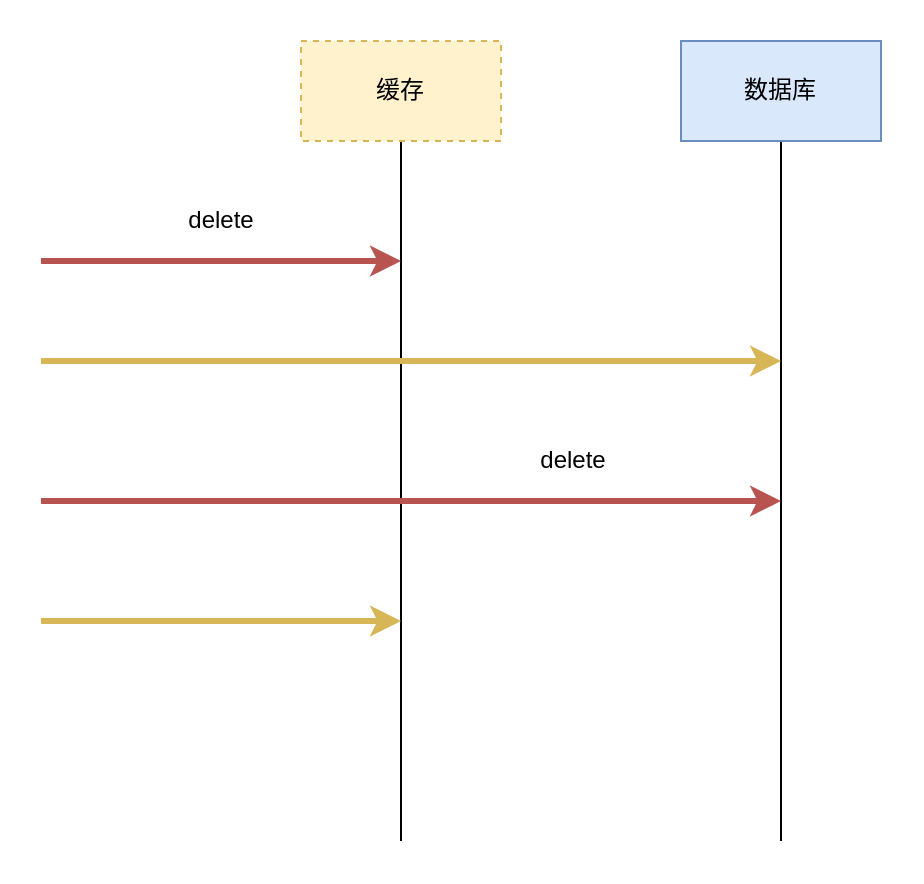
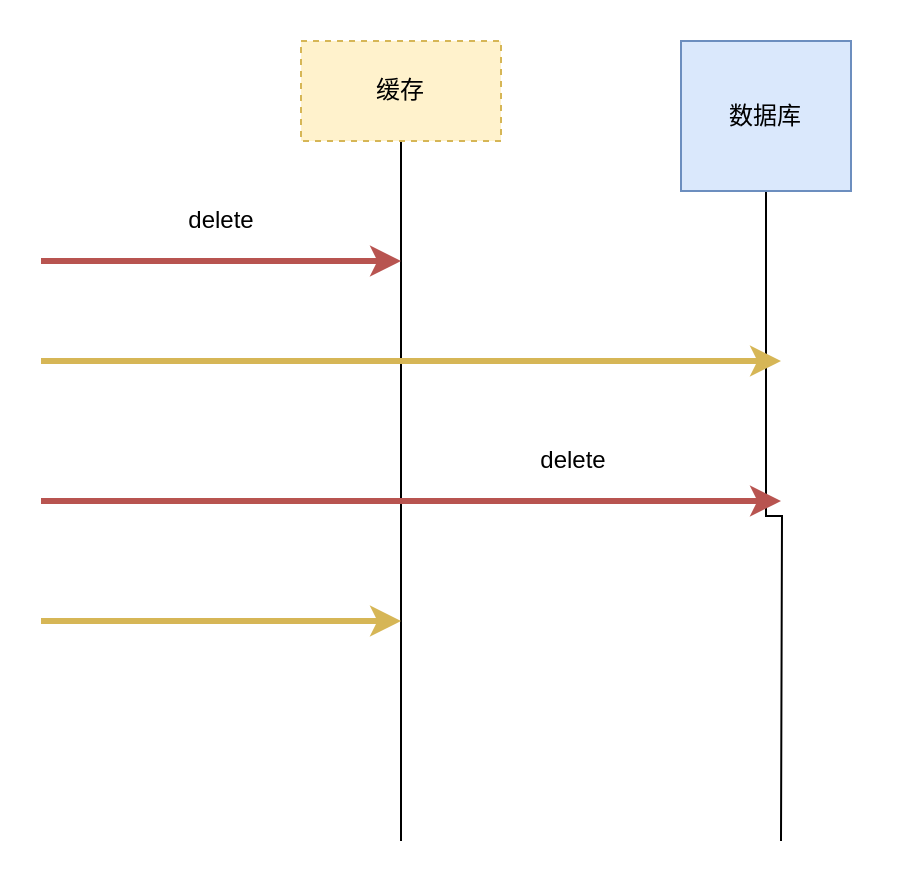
(781, 91) -> (766, 116)
